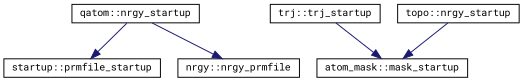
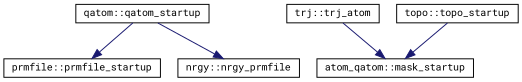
(136, 14) -> (142, 14)
(325, 14) -> (333, 14)
(458, 14) -> (457, 14)
(82, 68) -> (82, 68)
(392, 68) -> (395, 68)
